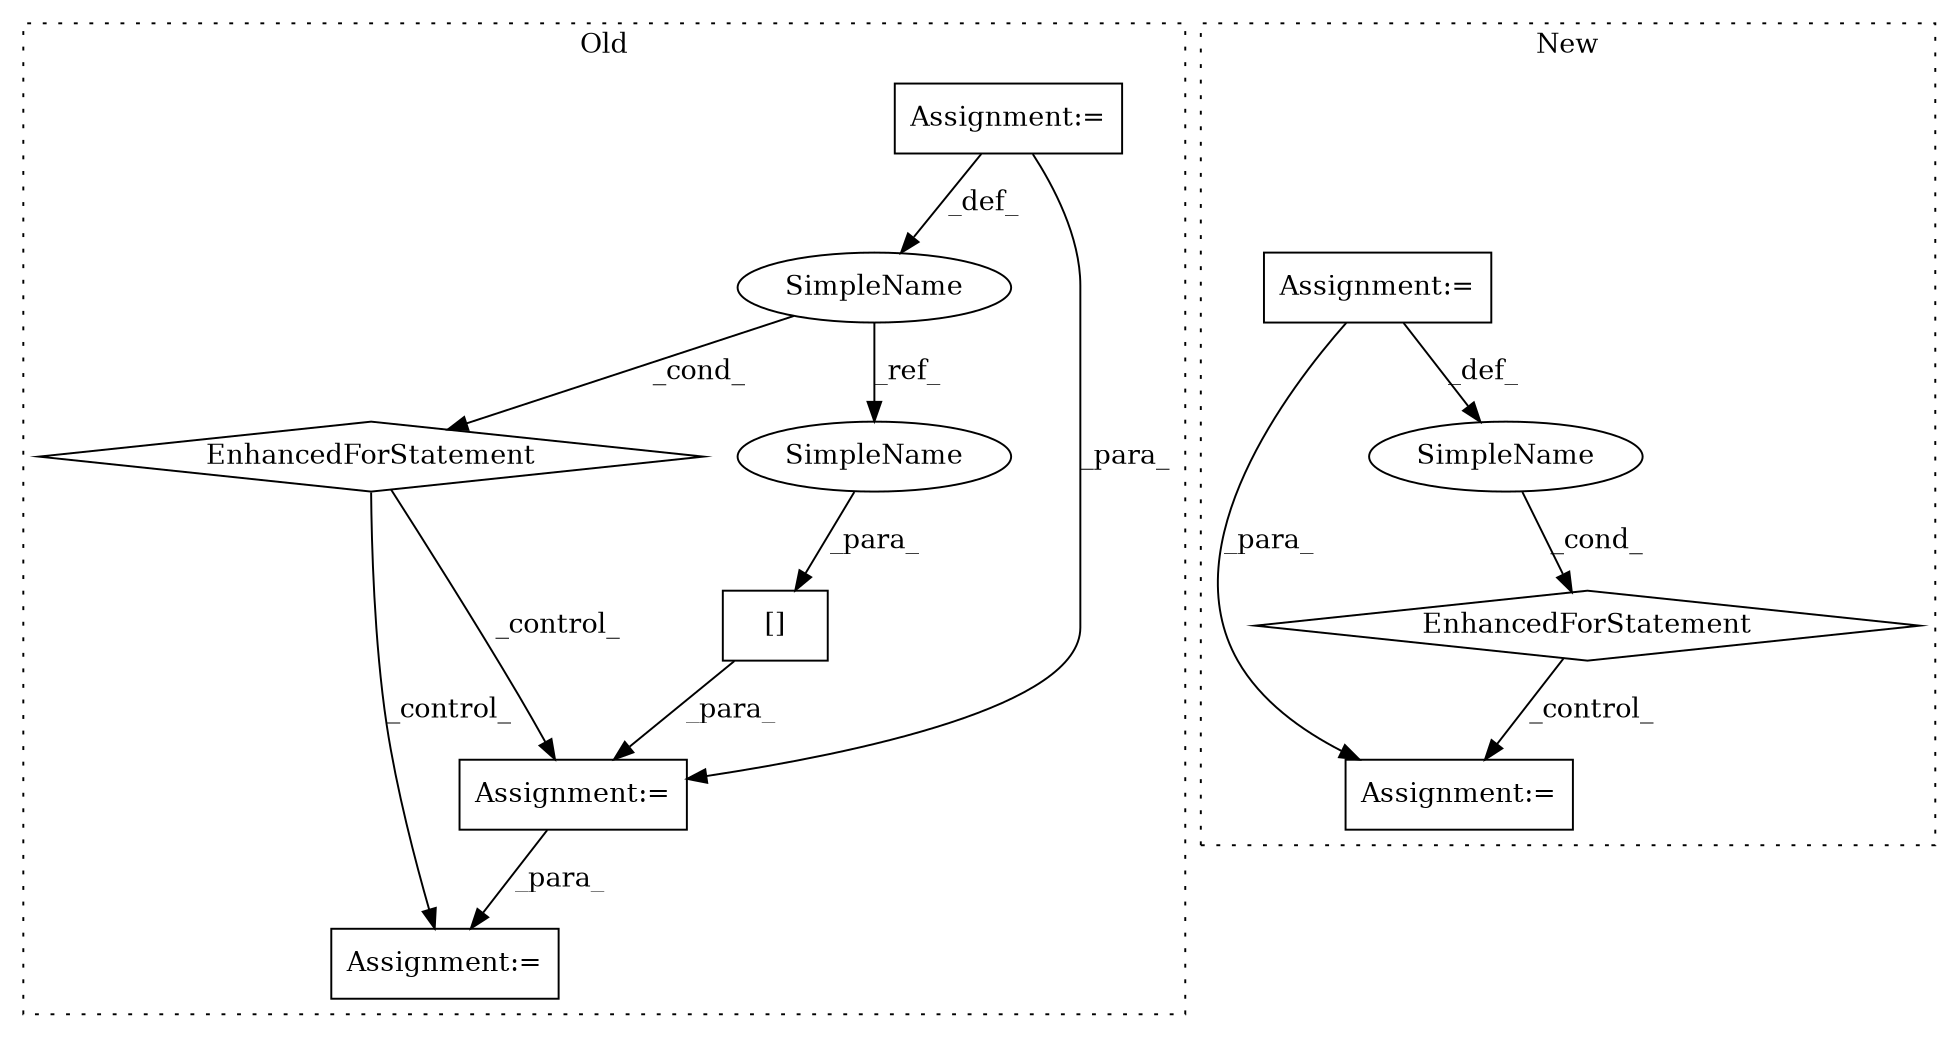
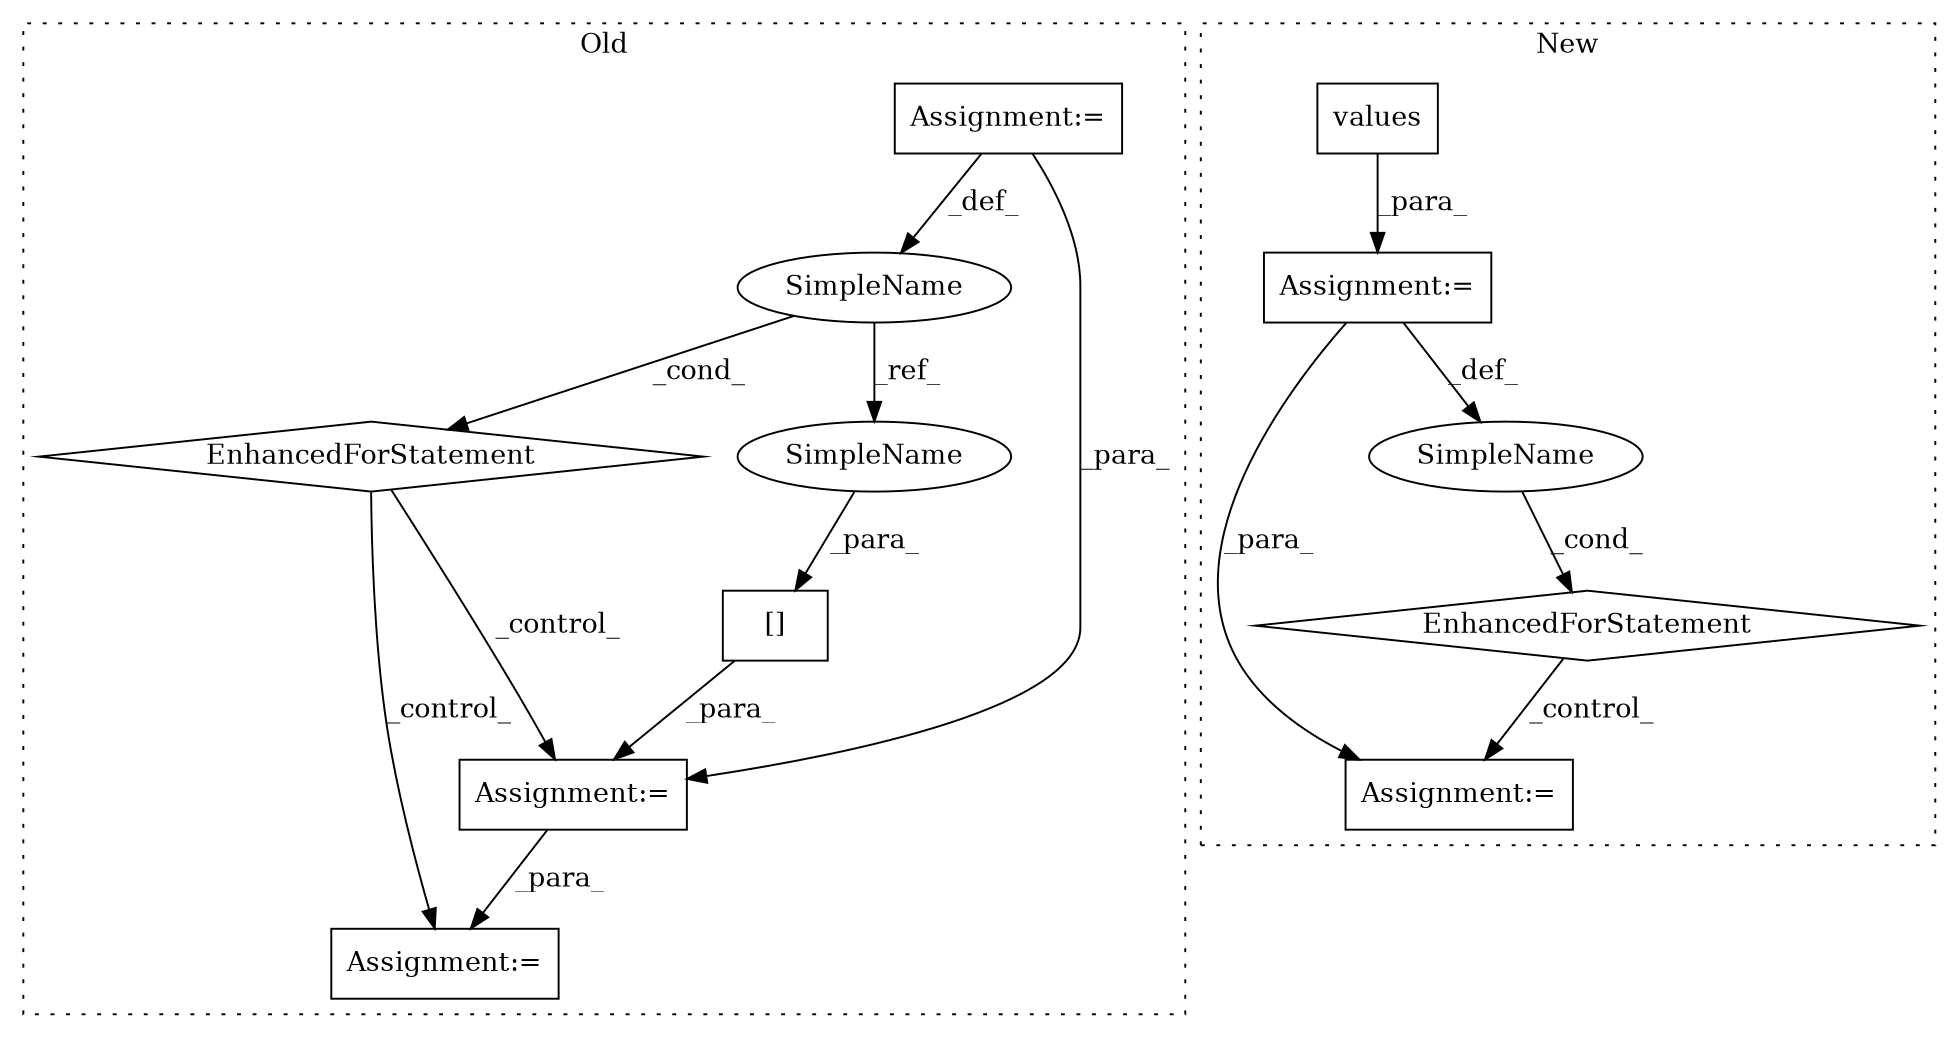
none -> (1378, 119)
